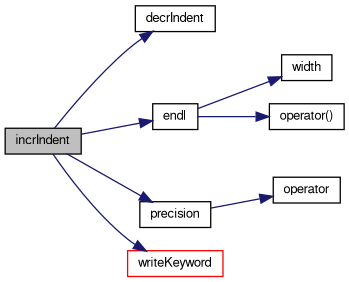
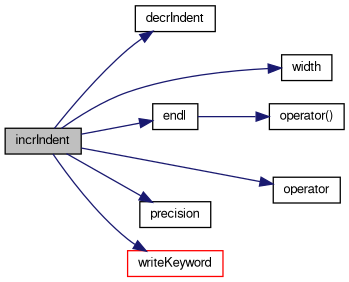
(234, 95) -> (160, 83)
(235, 203) -> (171, 165)
